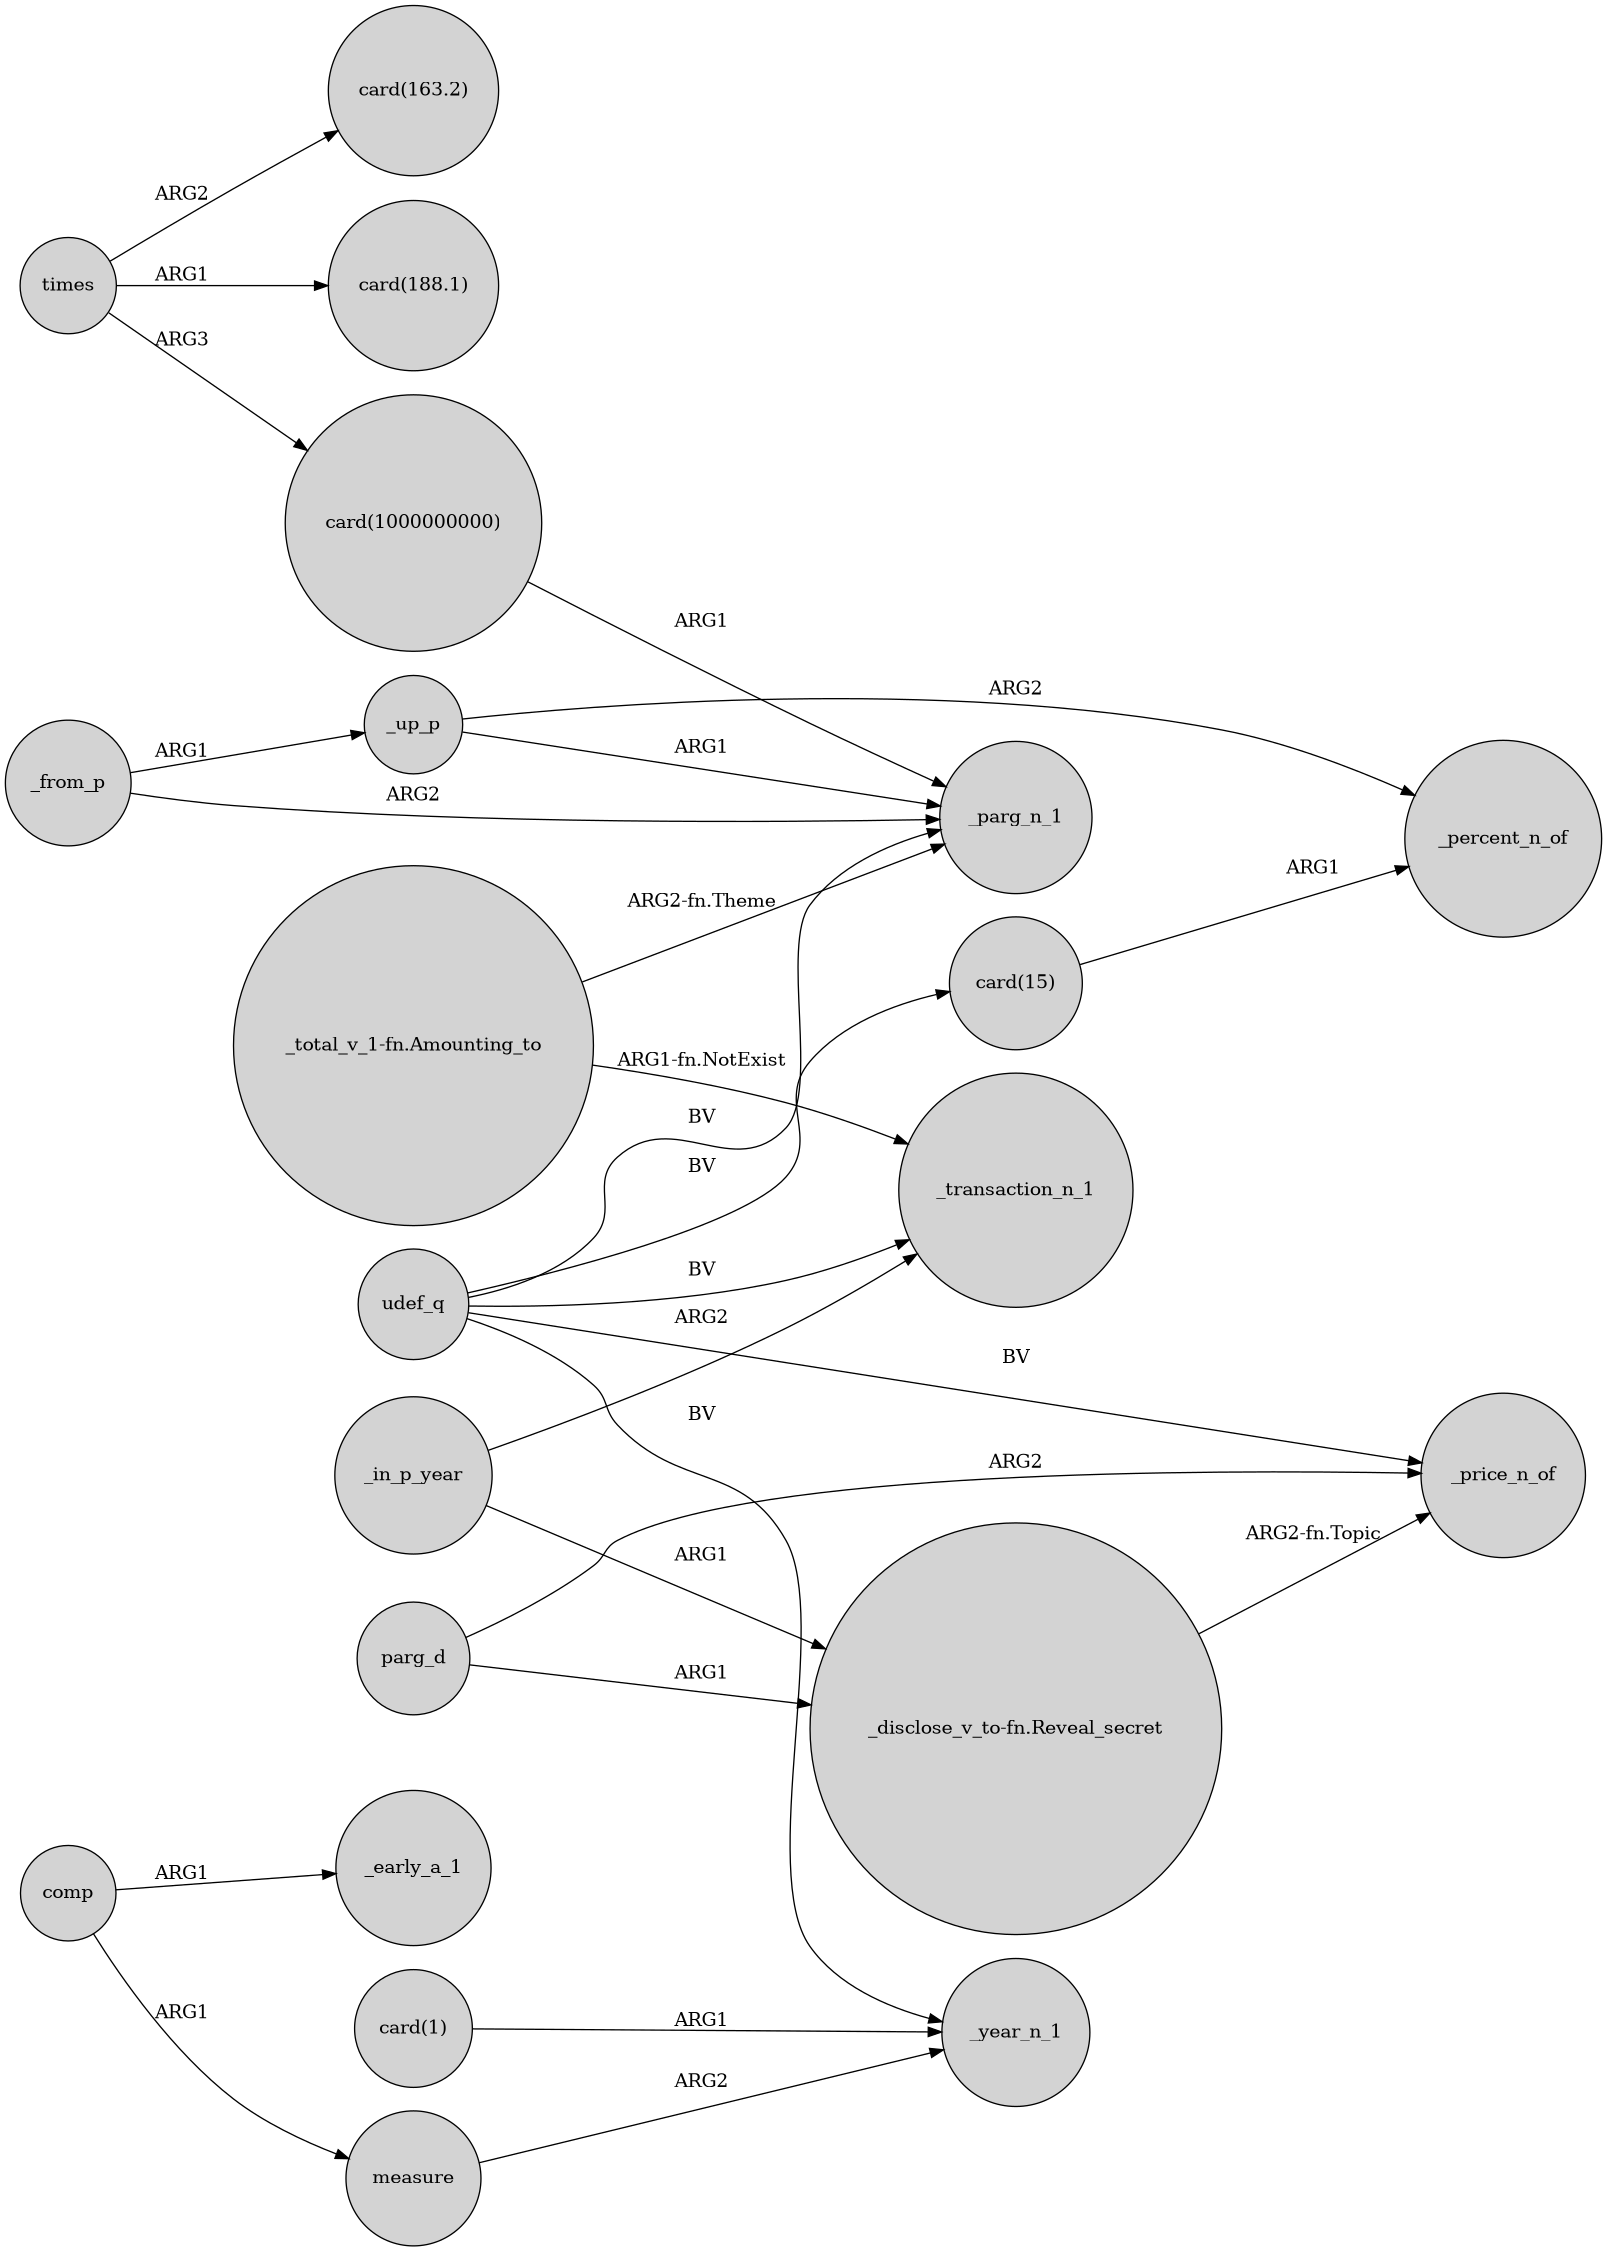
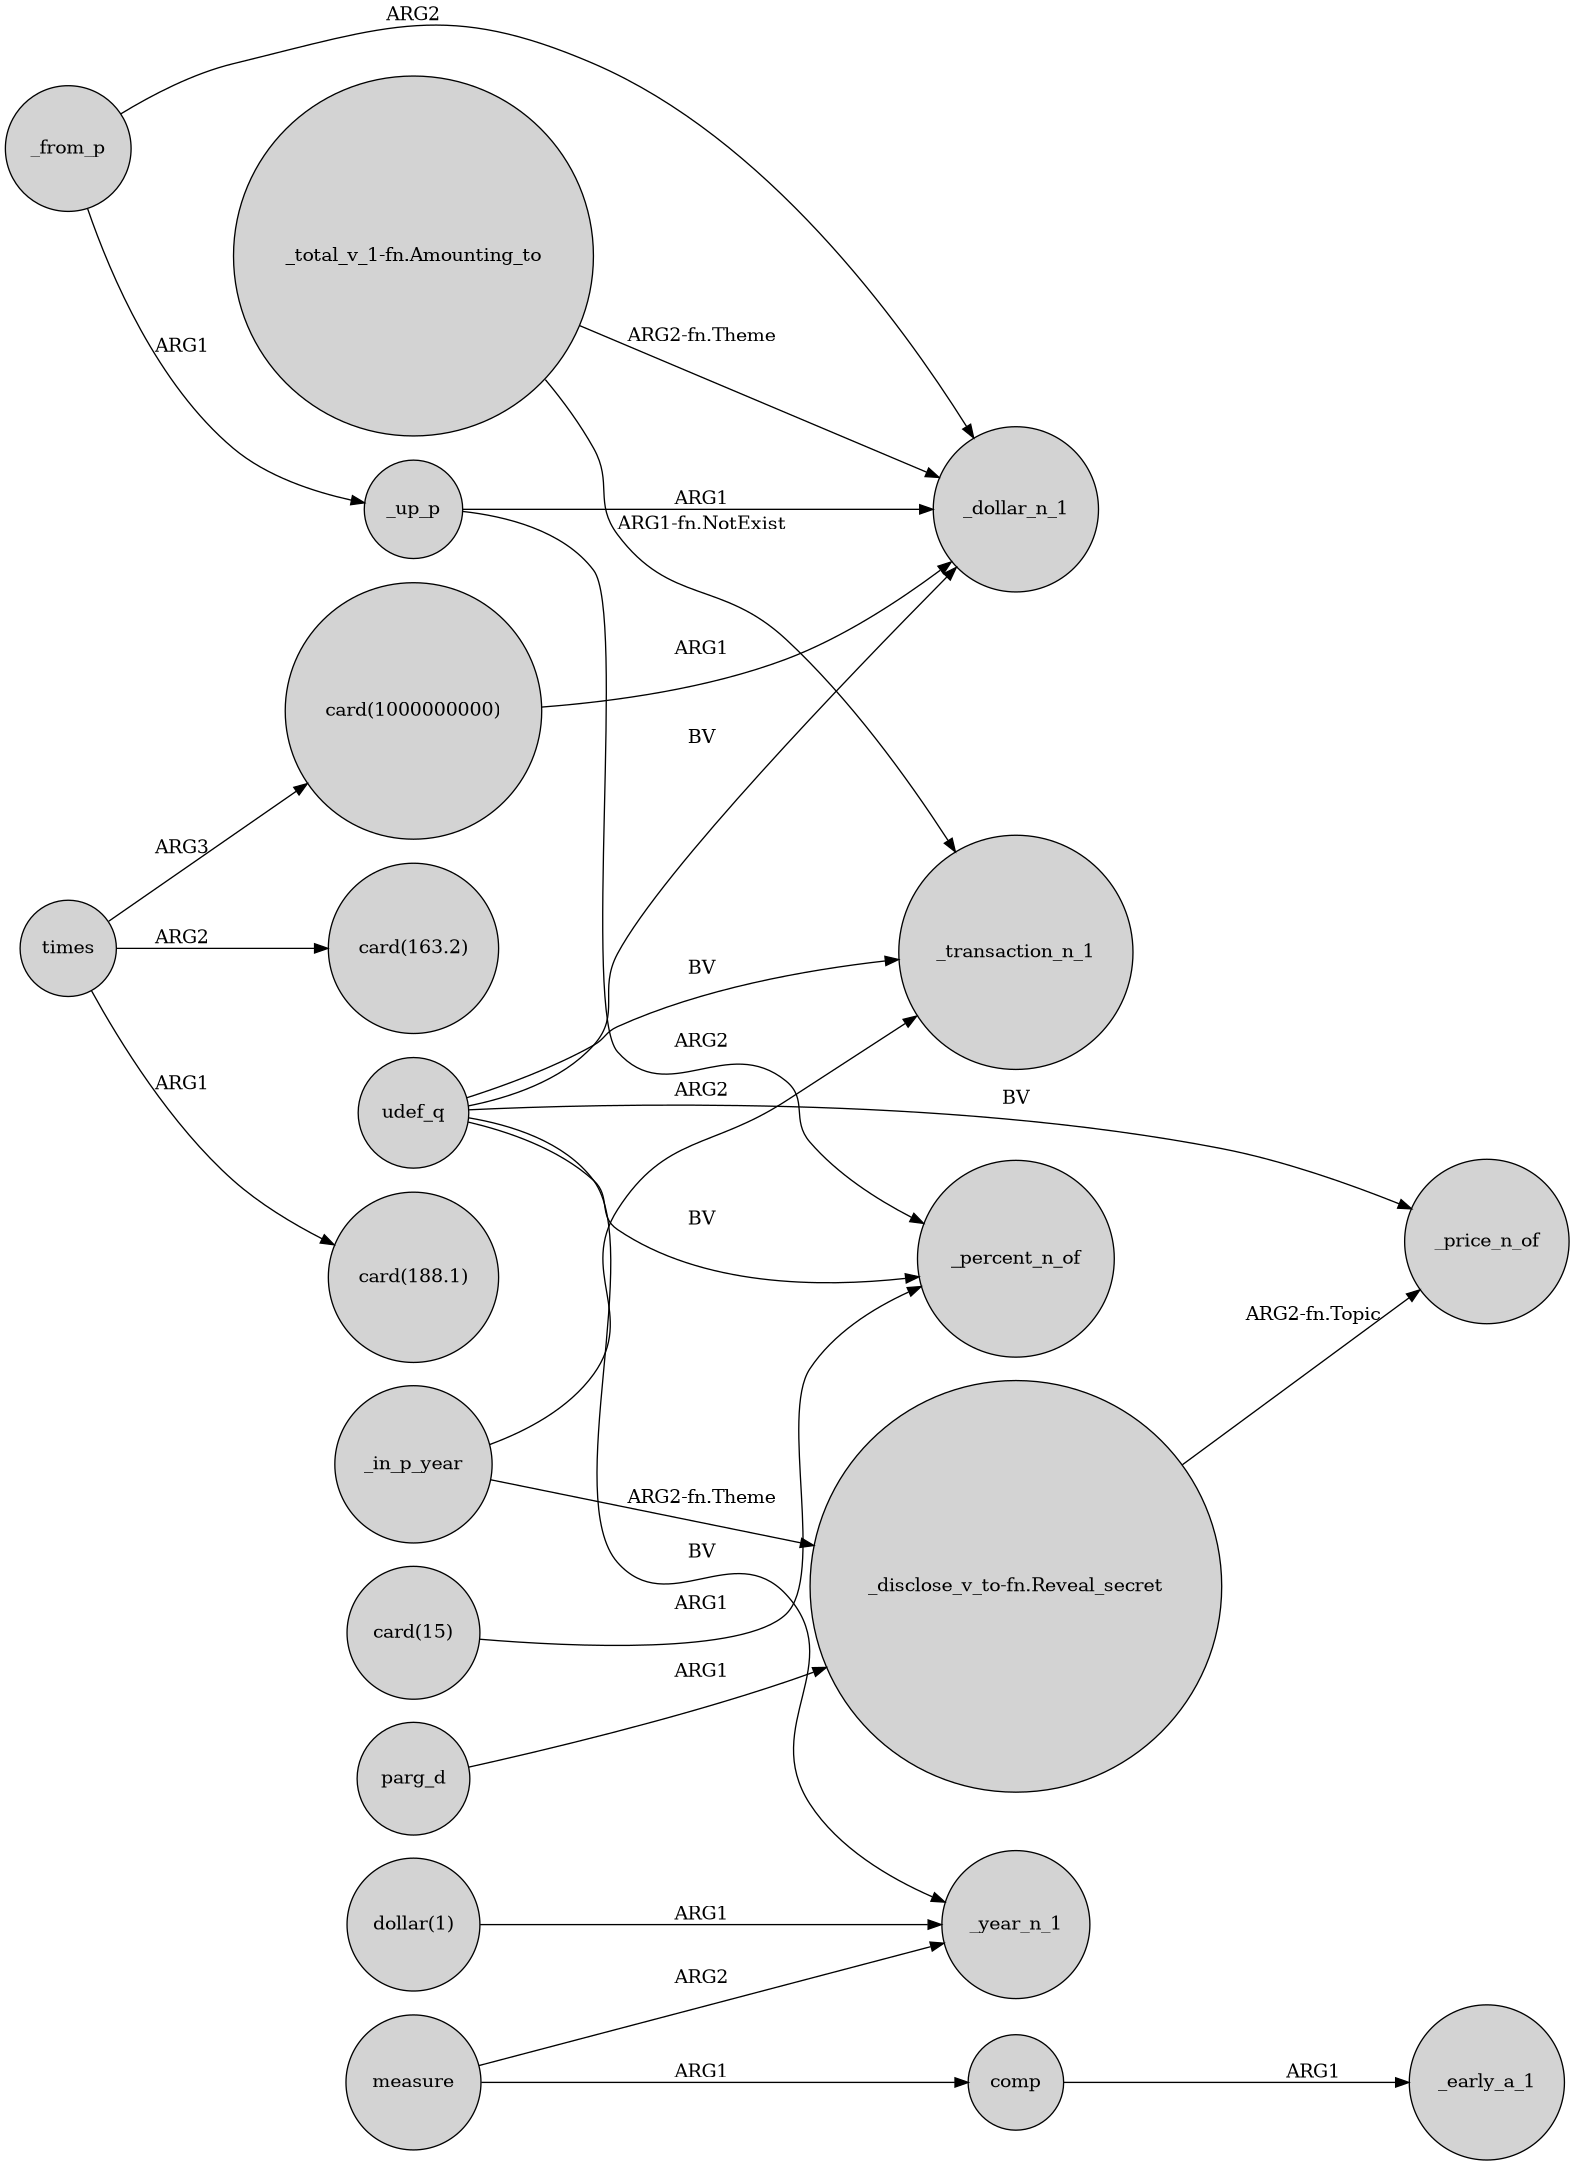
(1016, 817) -> (1016, 509)
(757, 1199) -> (662, 1253)
(918, 1484) -> none
(702, 1556) -> (702, 1498)
(413, 2028) -> (413, 1925)
(196, 2065) -> (718, 2082)
